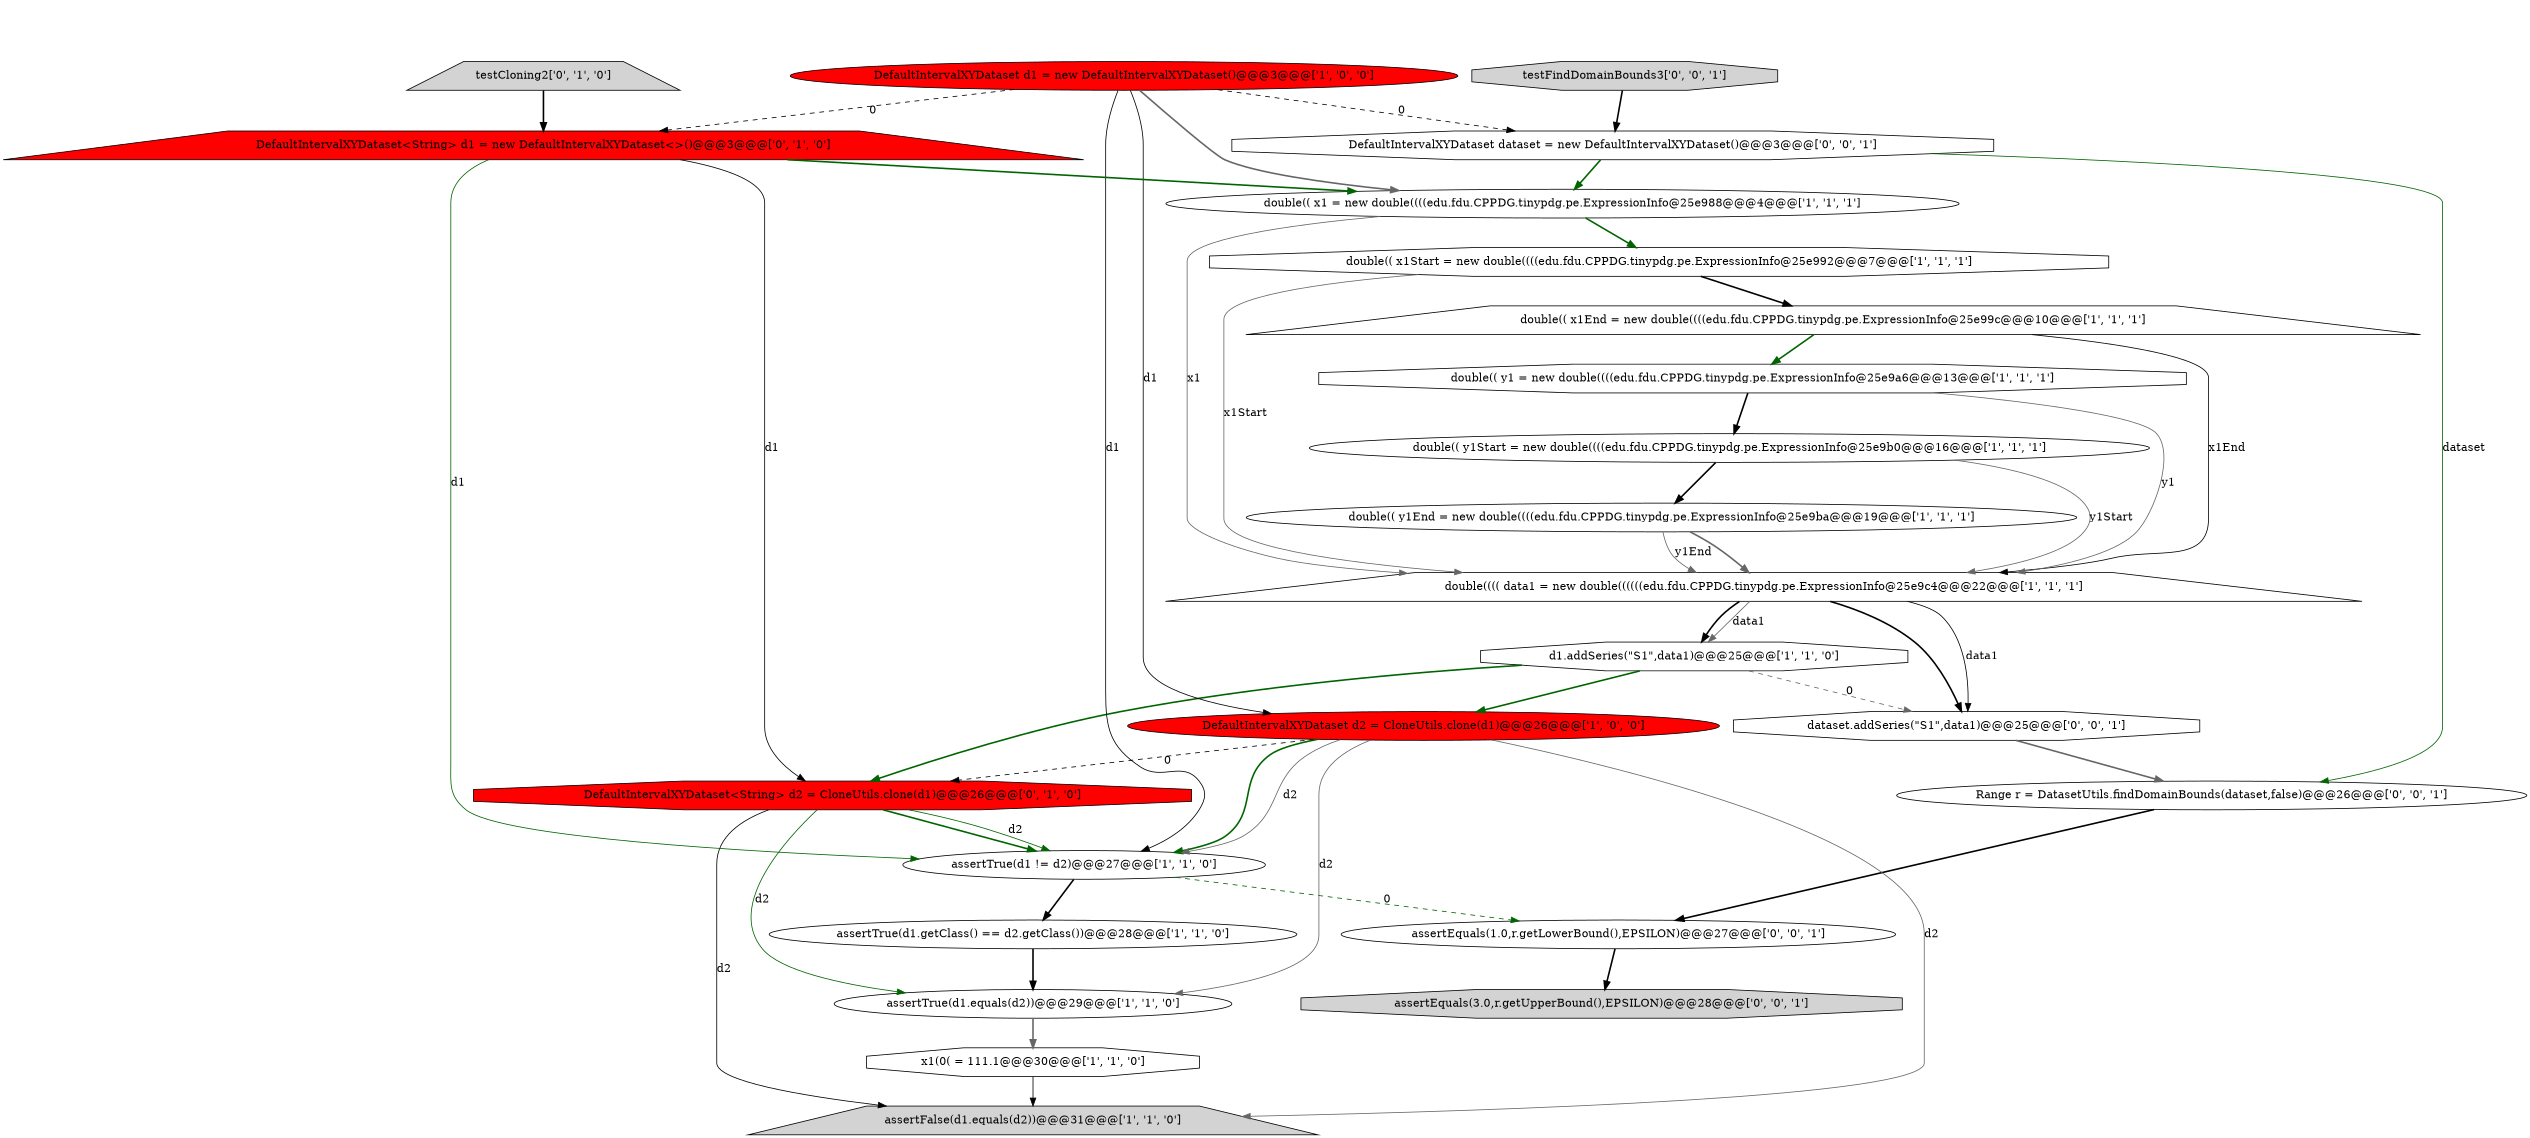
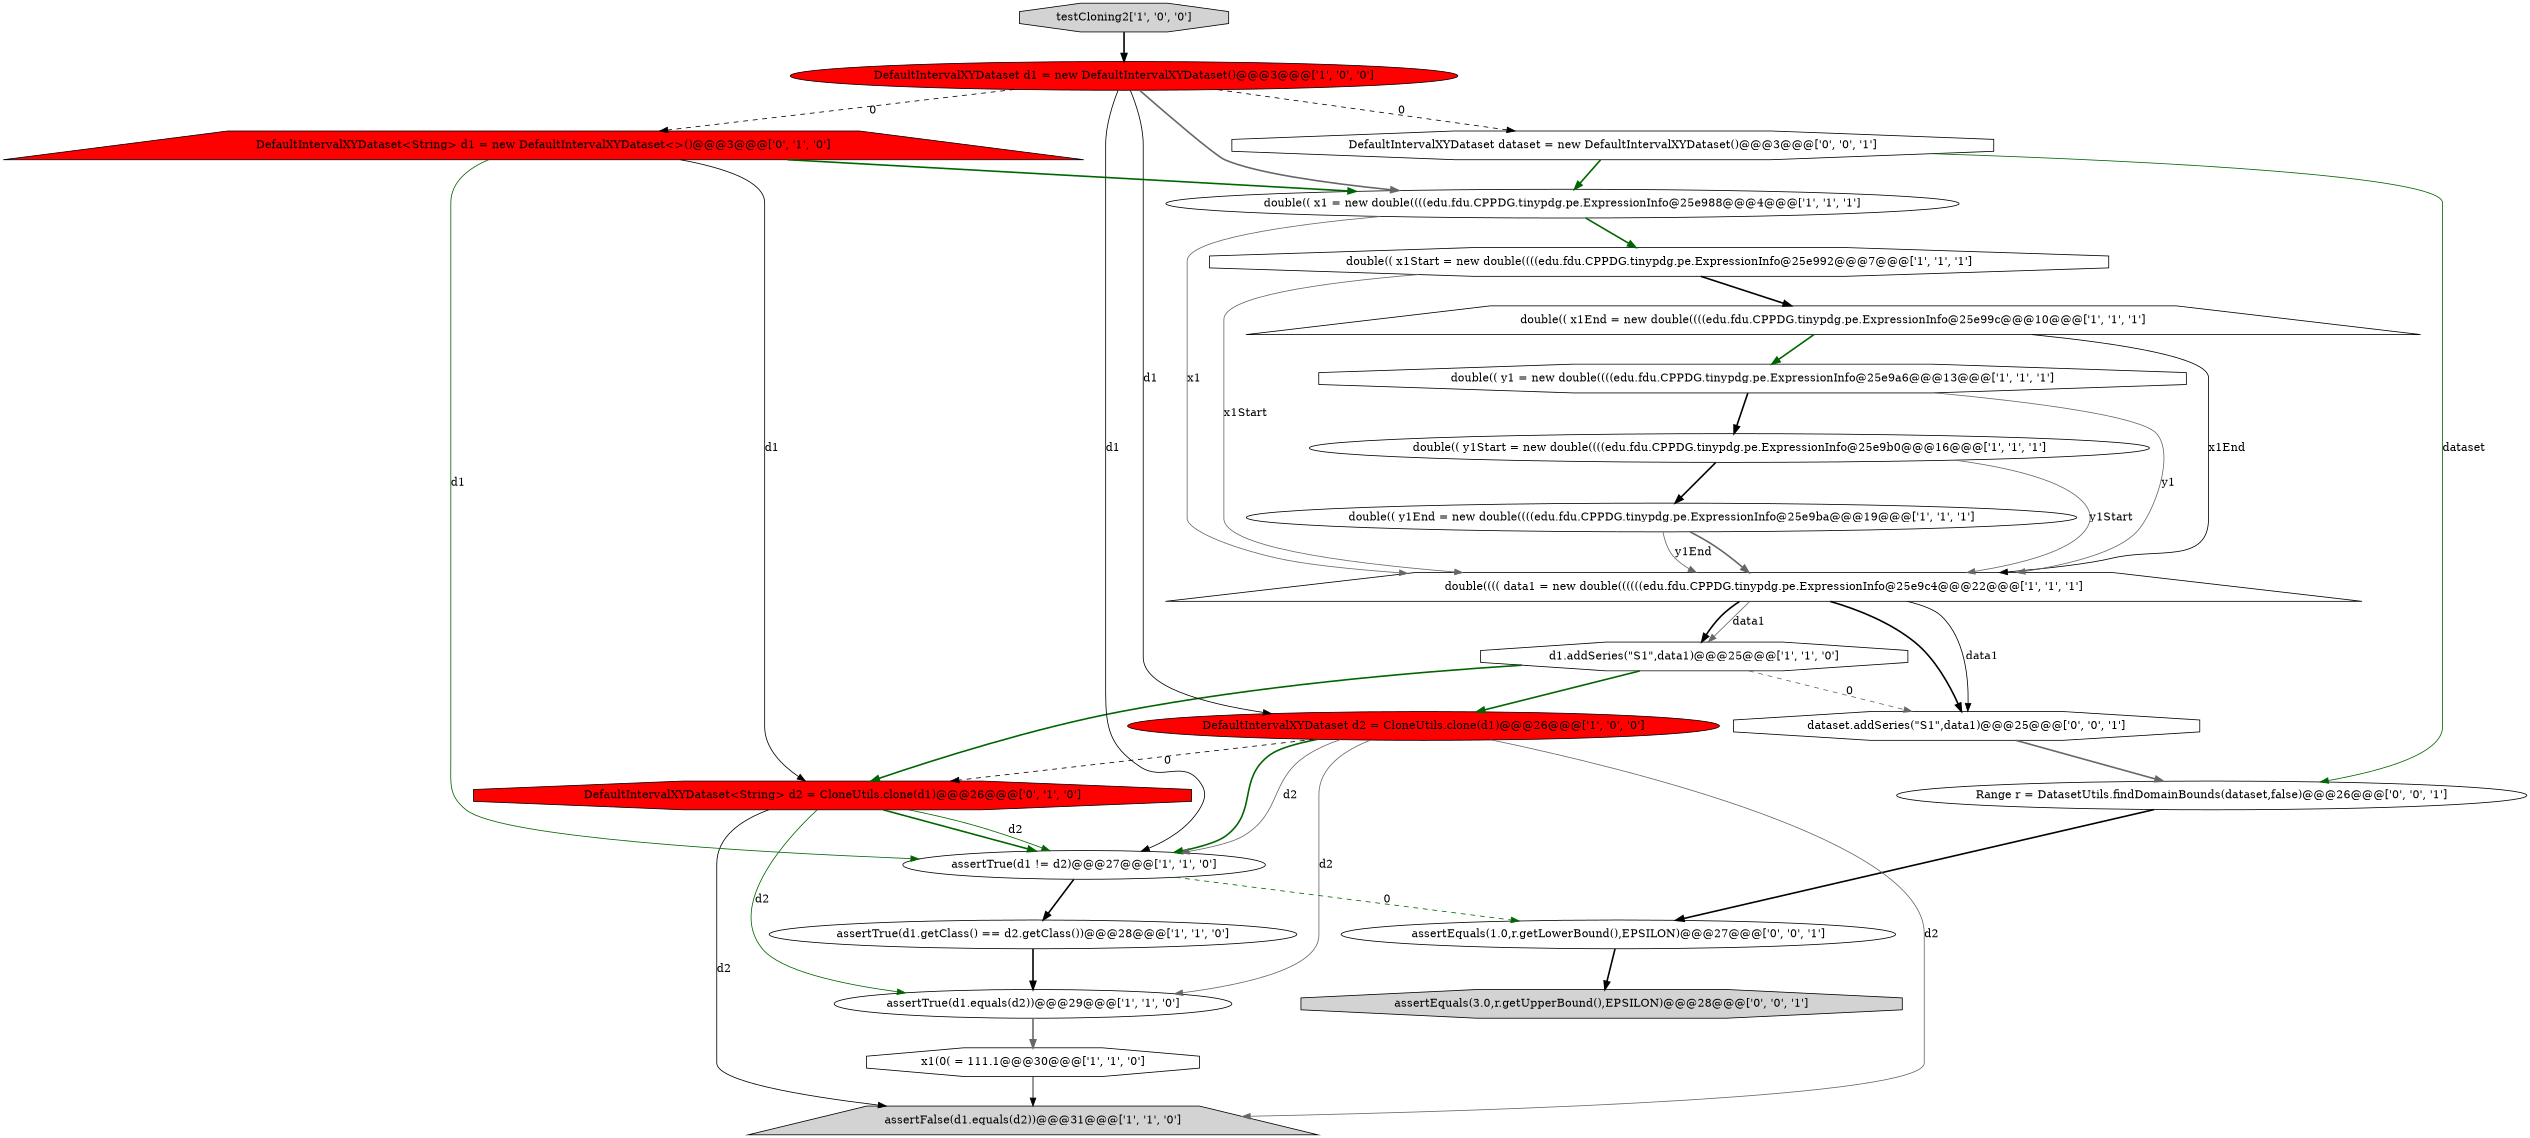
none -> (1124, 18)
(543, 76) -> none
(1625, 76) -> none
